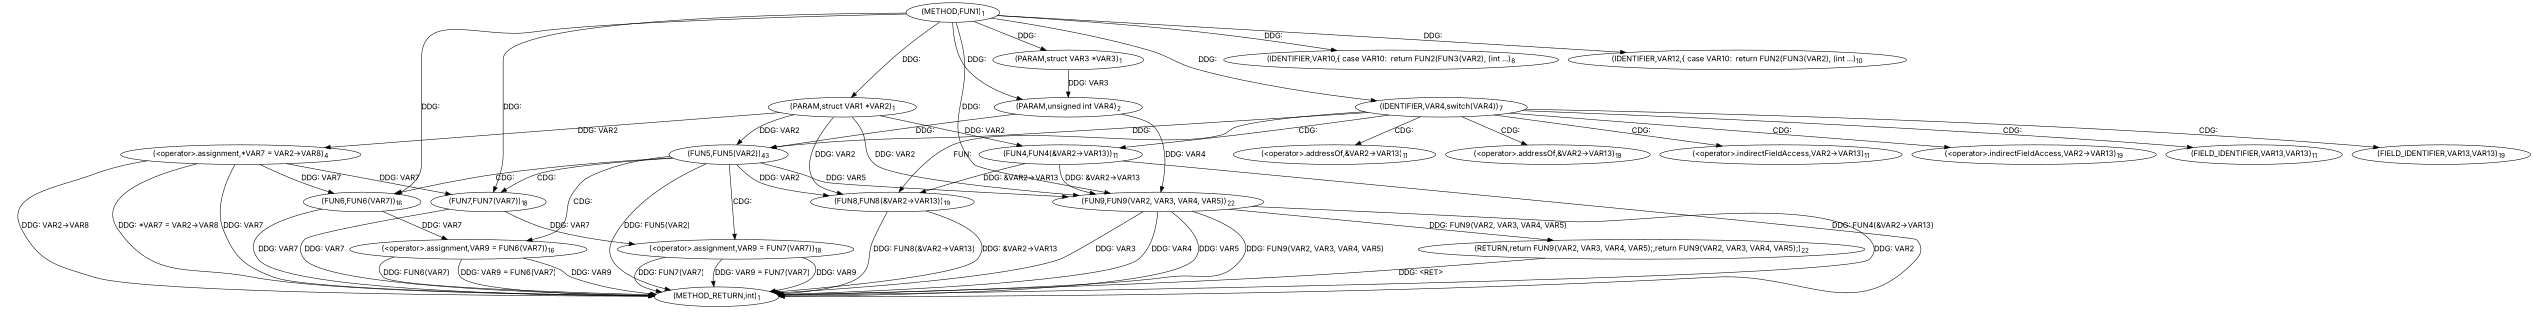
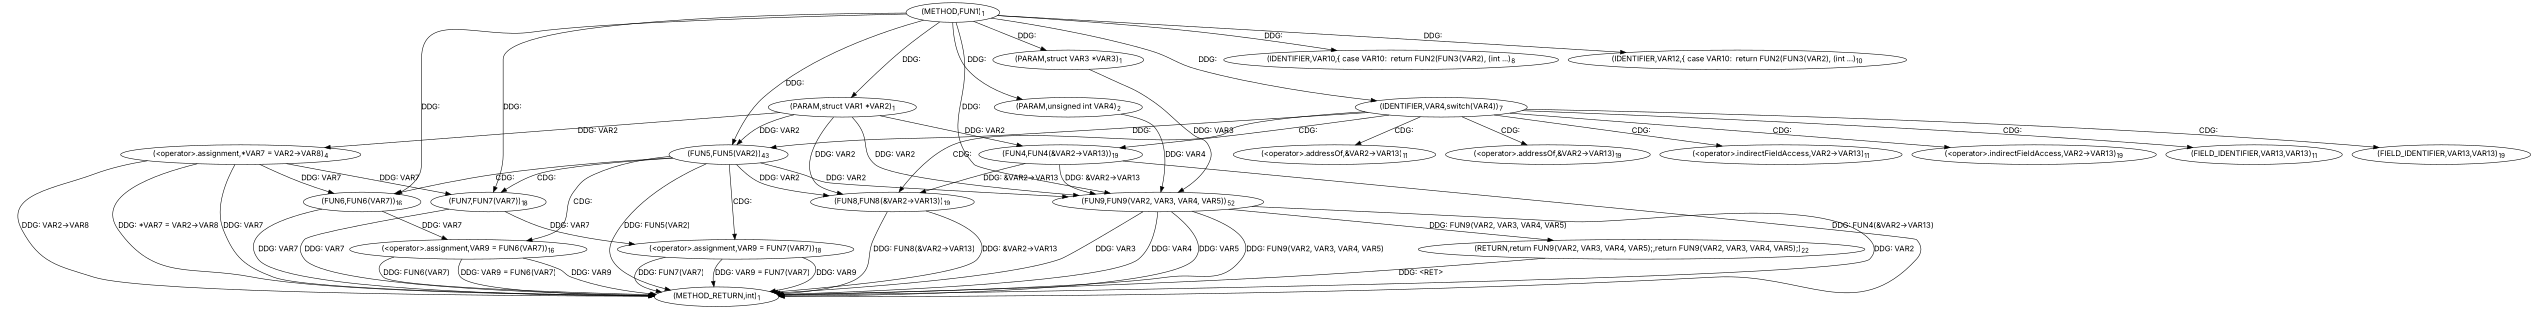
(1068, 81) -> (1174, 119)
(896, 130) -> (816, 62)
(1116, 154) -> (1116, 154)
(963, 155) -> (963, 155)
(846, 178) -> (846, 178)
(1231, 201) -> (1231, 201)
